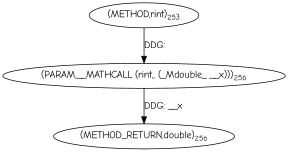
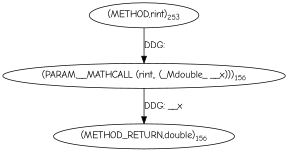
(240, 75) -> (240, 75)
(201, 135) -> (201, 135)
